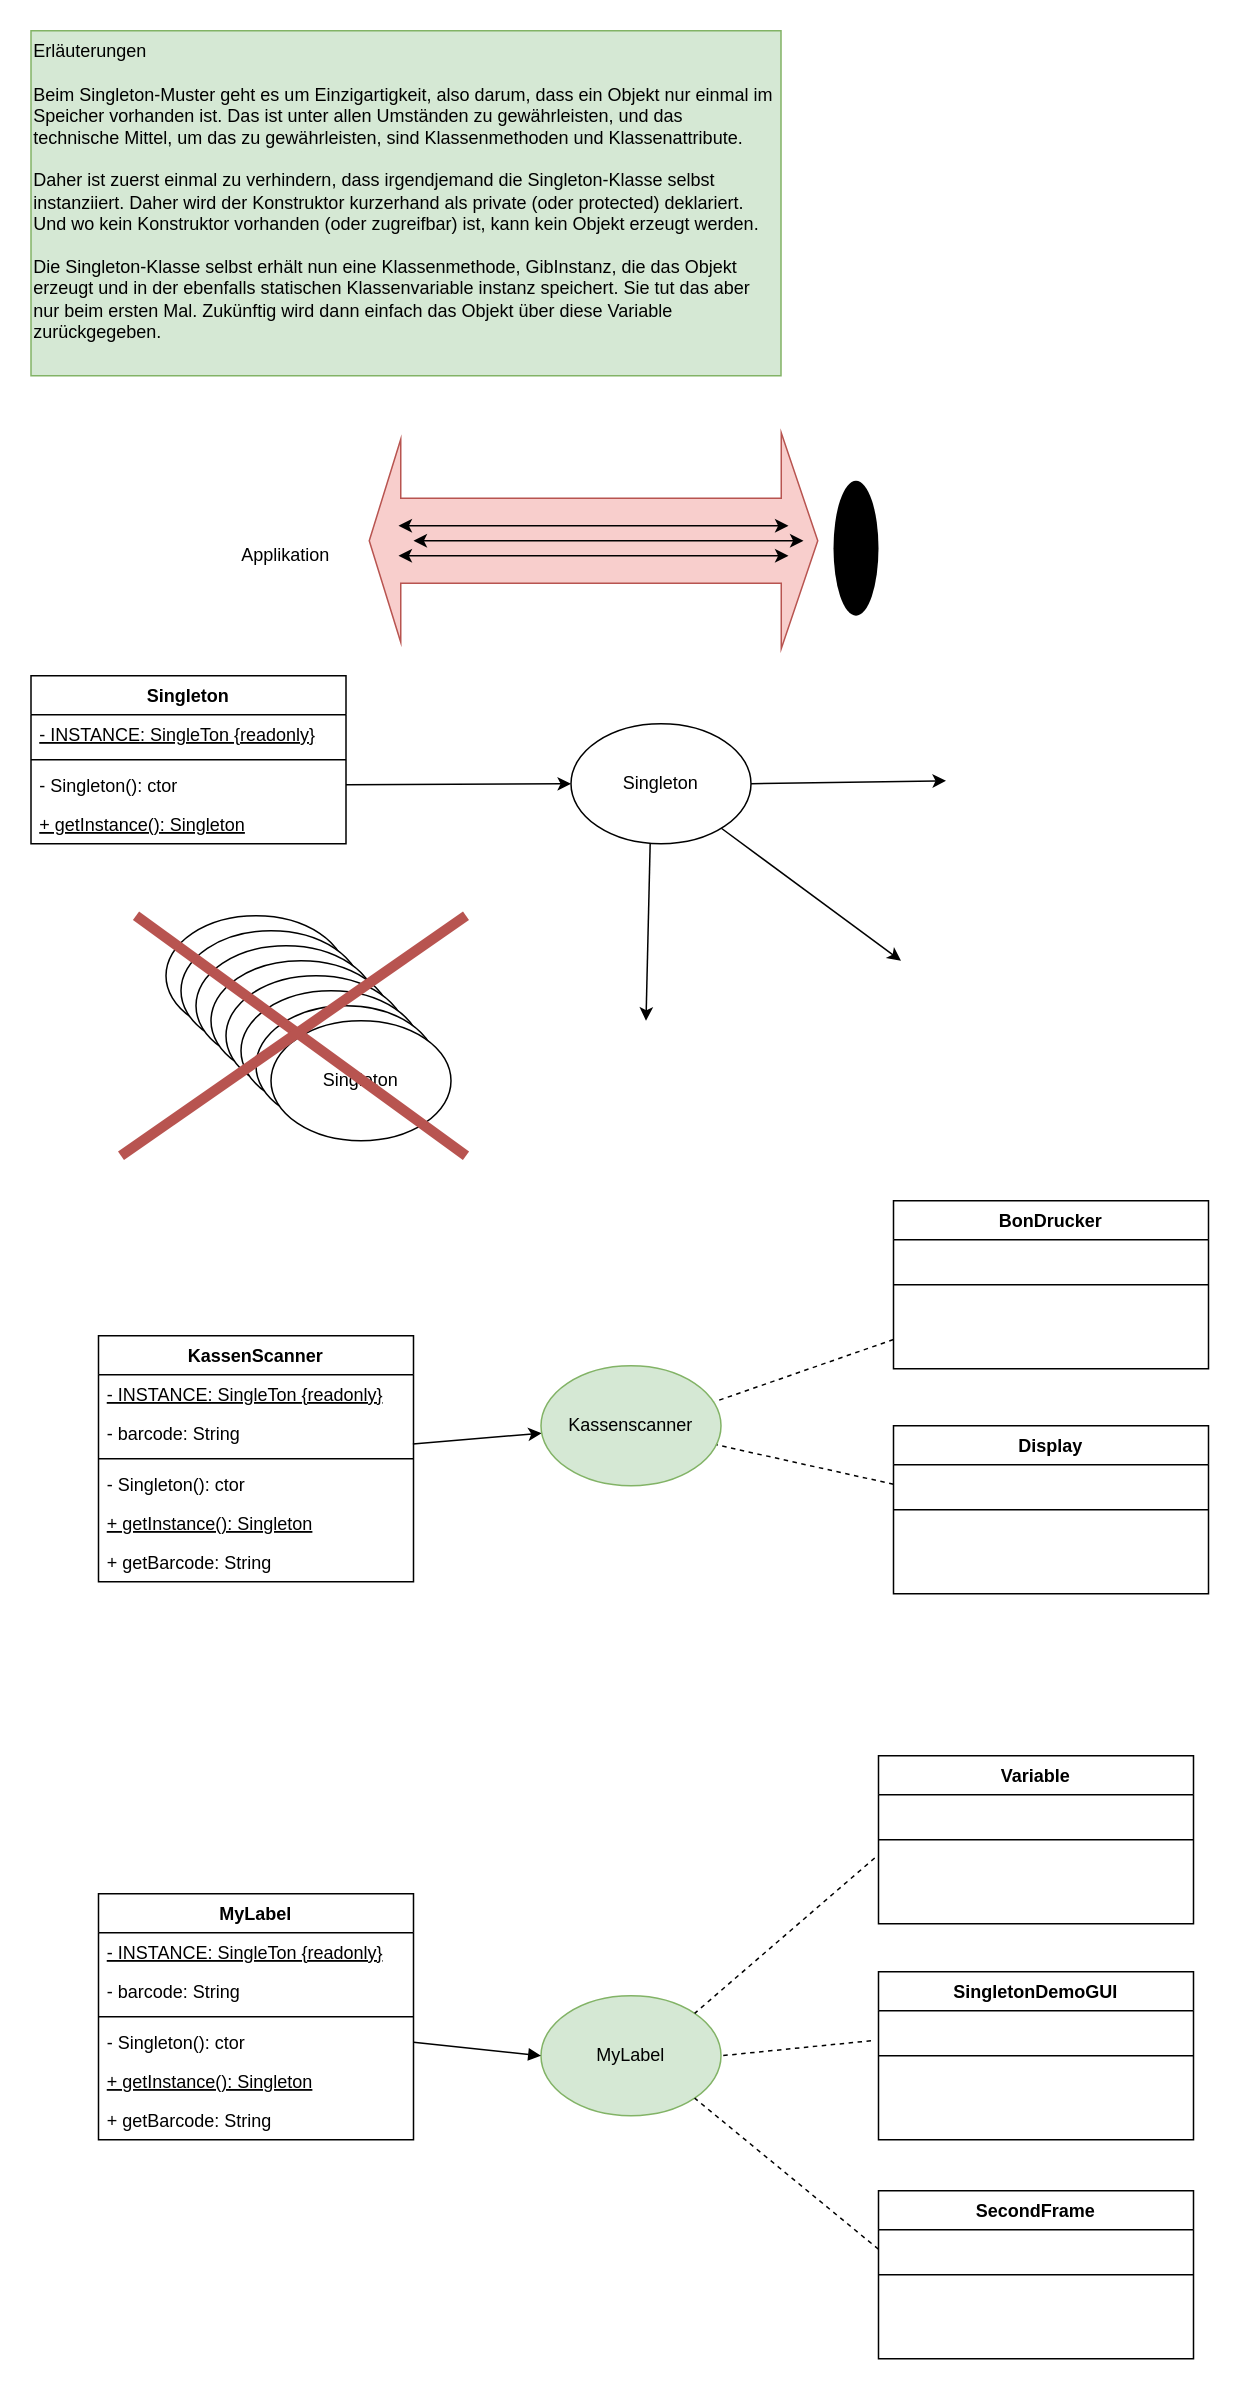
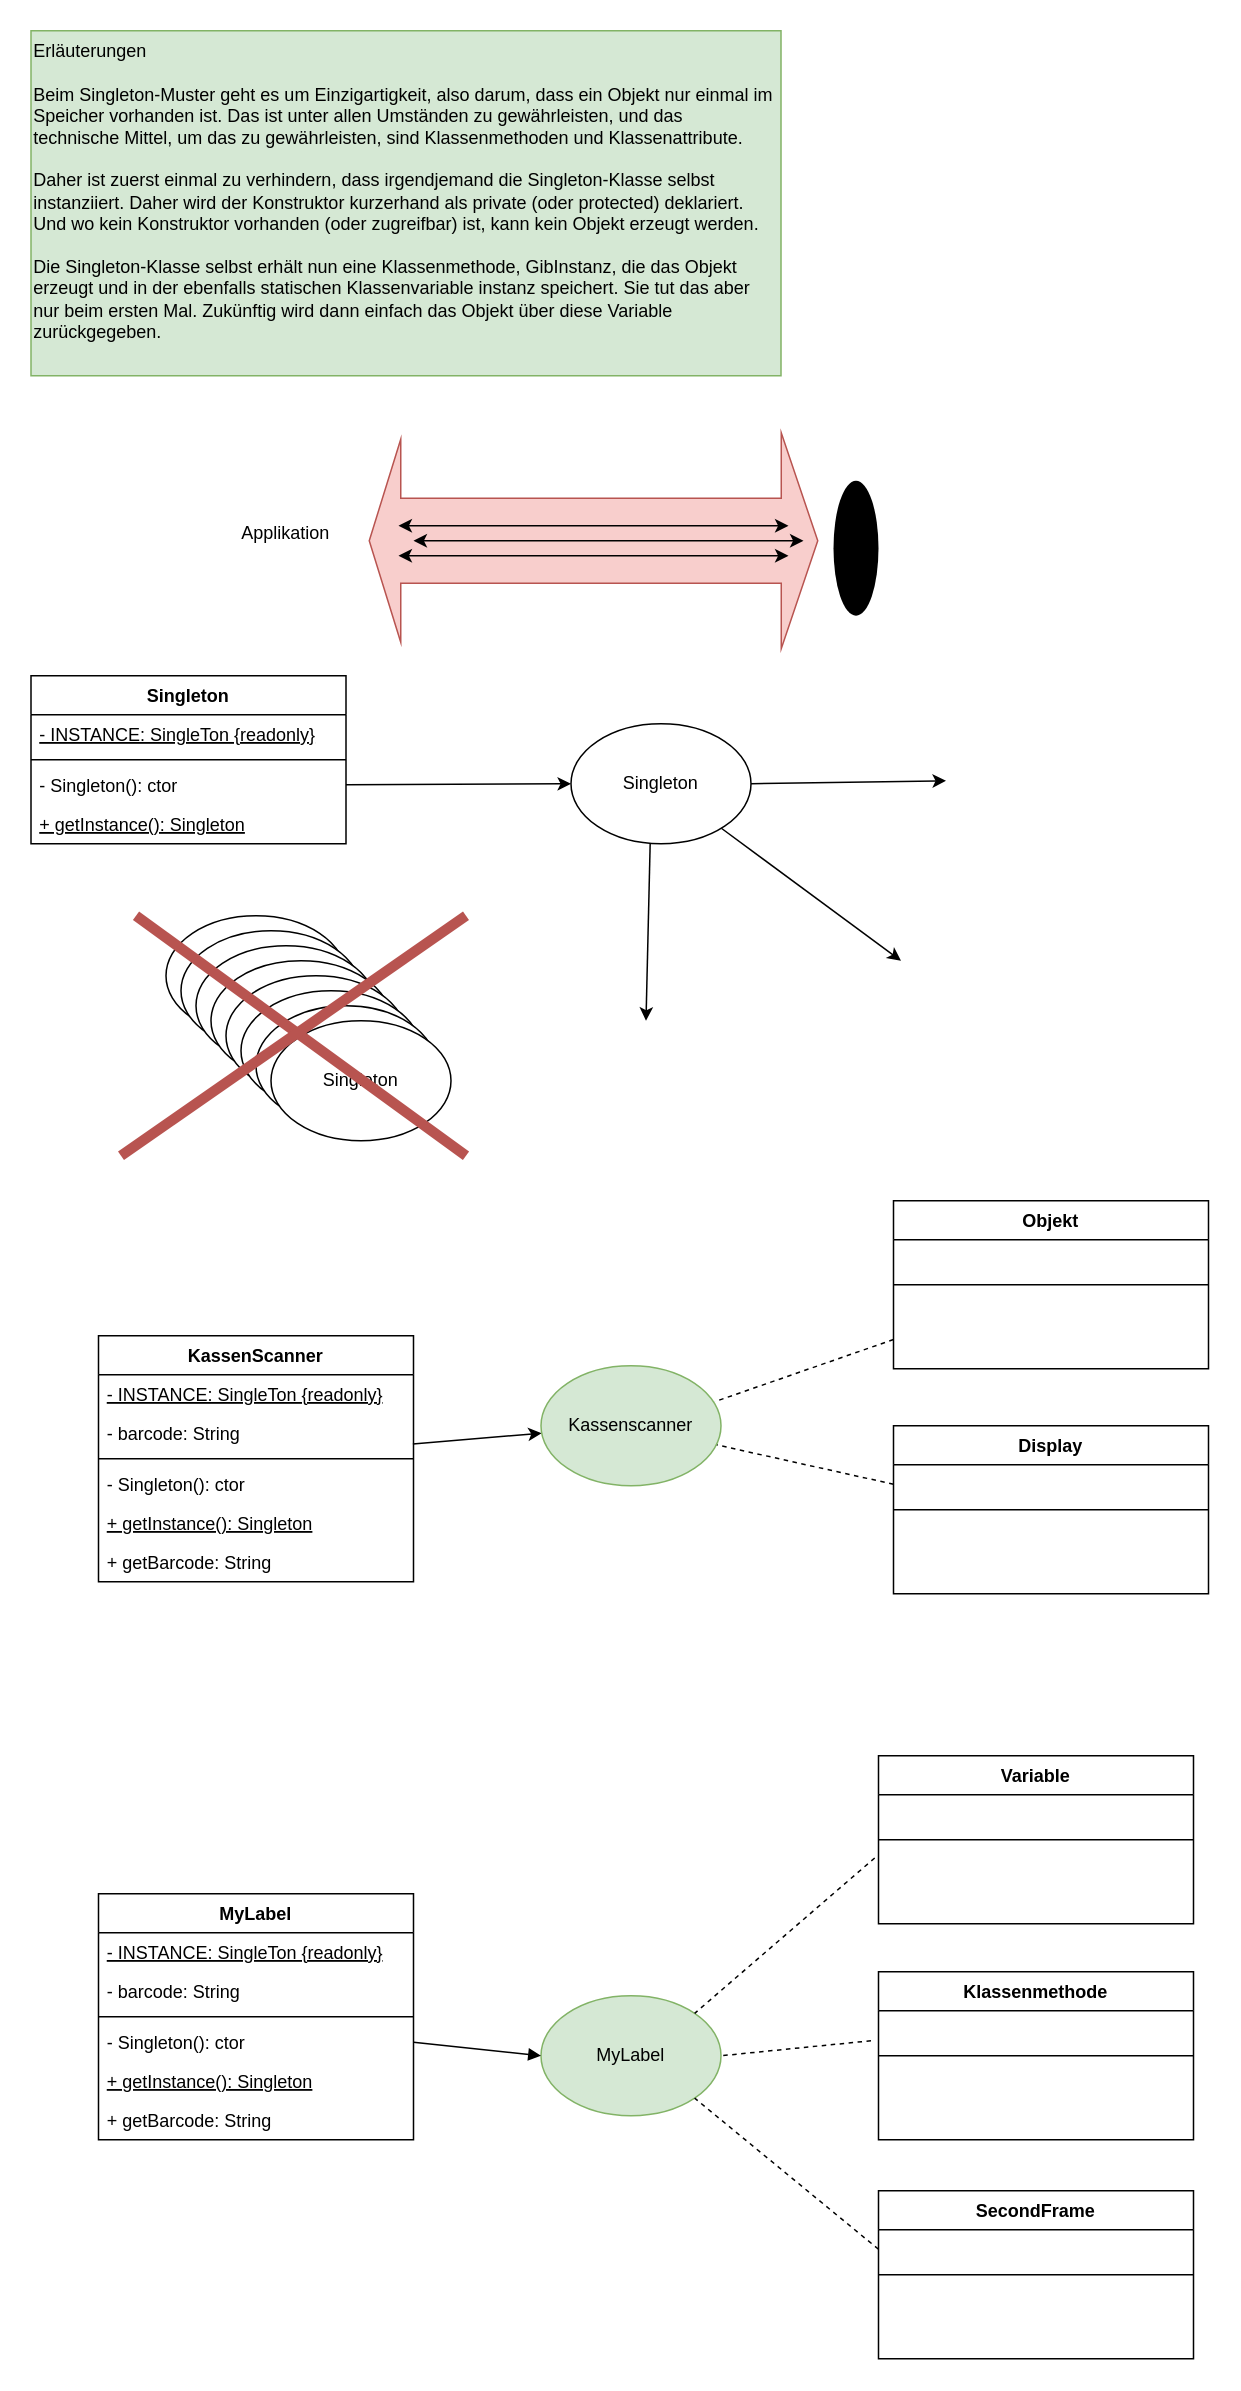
(286, 556) -> (286, 533)
(1050, 1221) -> (1050, 1221)
(1035, 1992) -> (1035, 1992)
